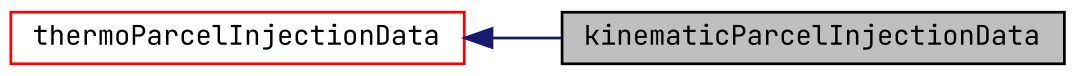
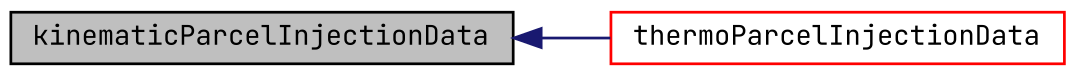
(527, 38) -> (576, 38)
